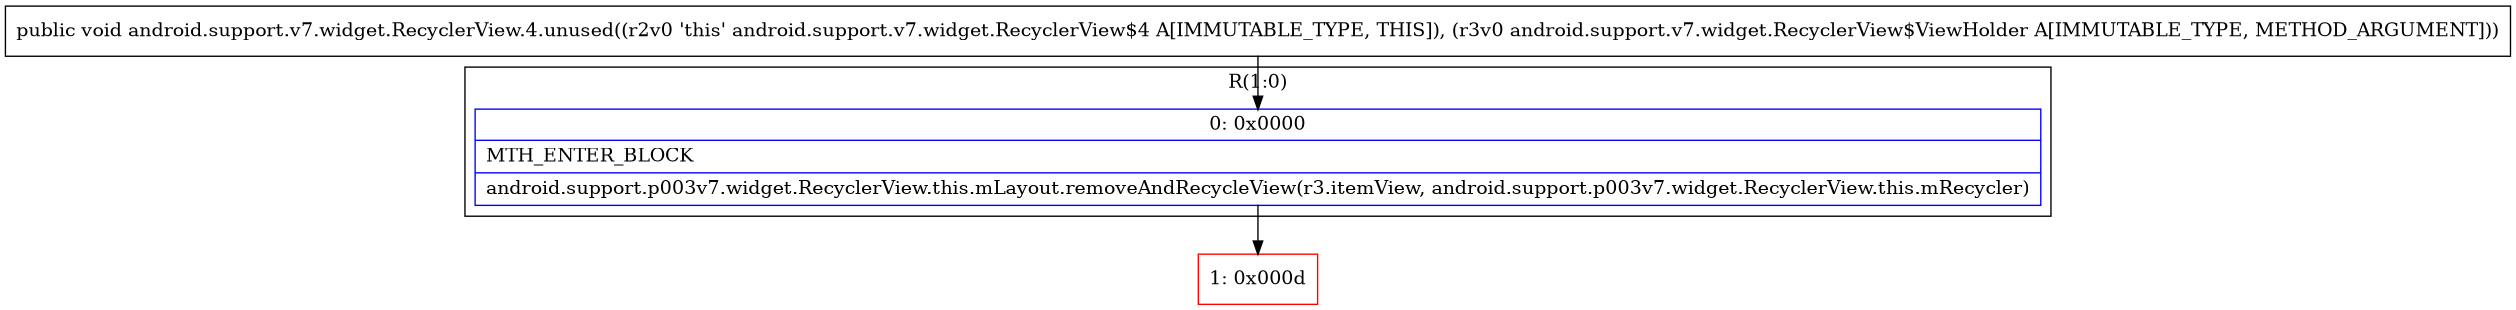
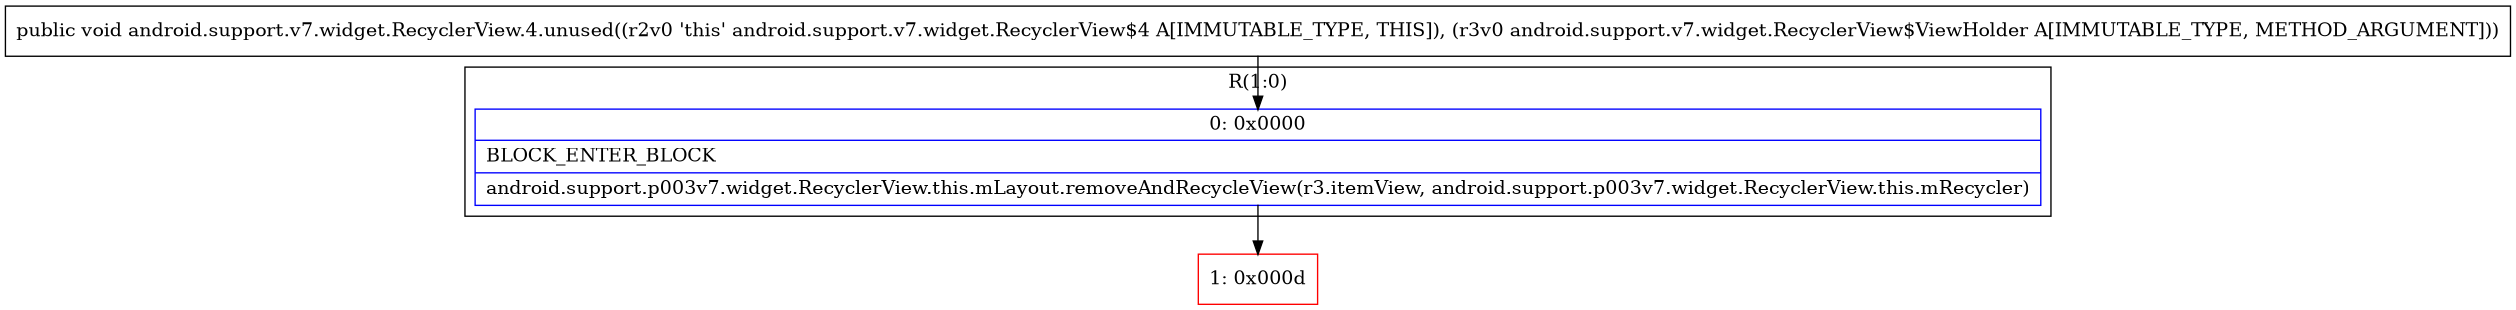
(590, 156) -> (601, 156)
